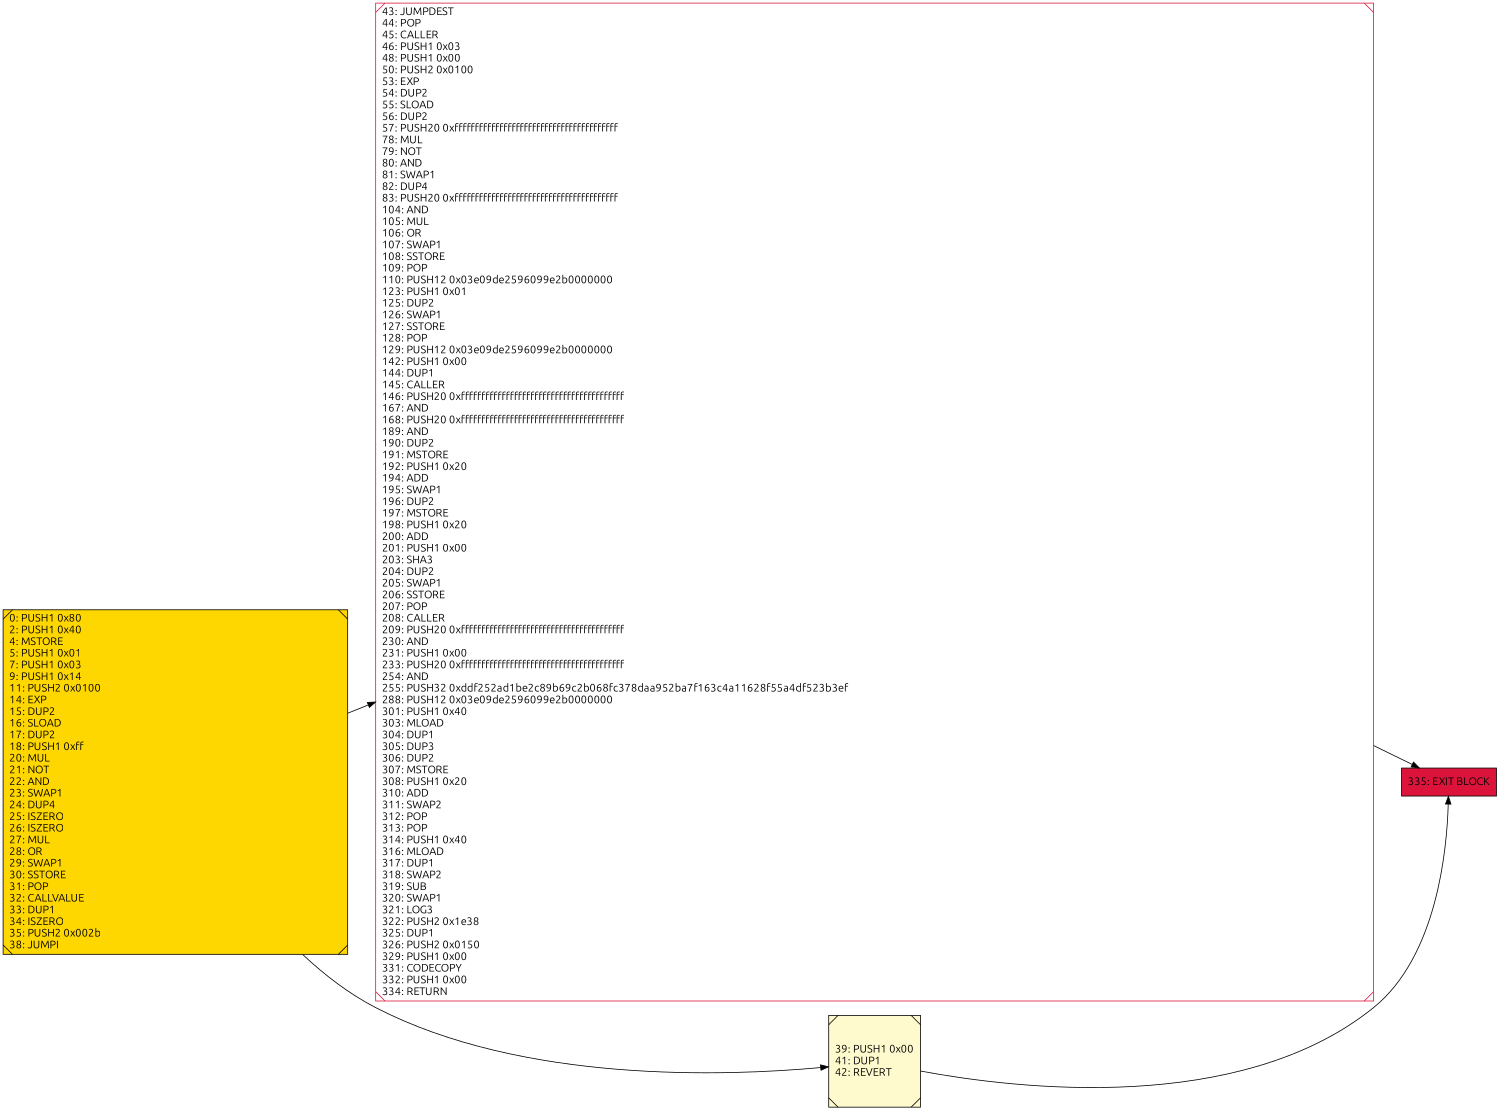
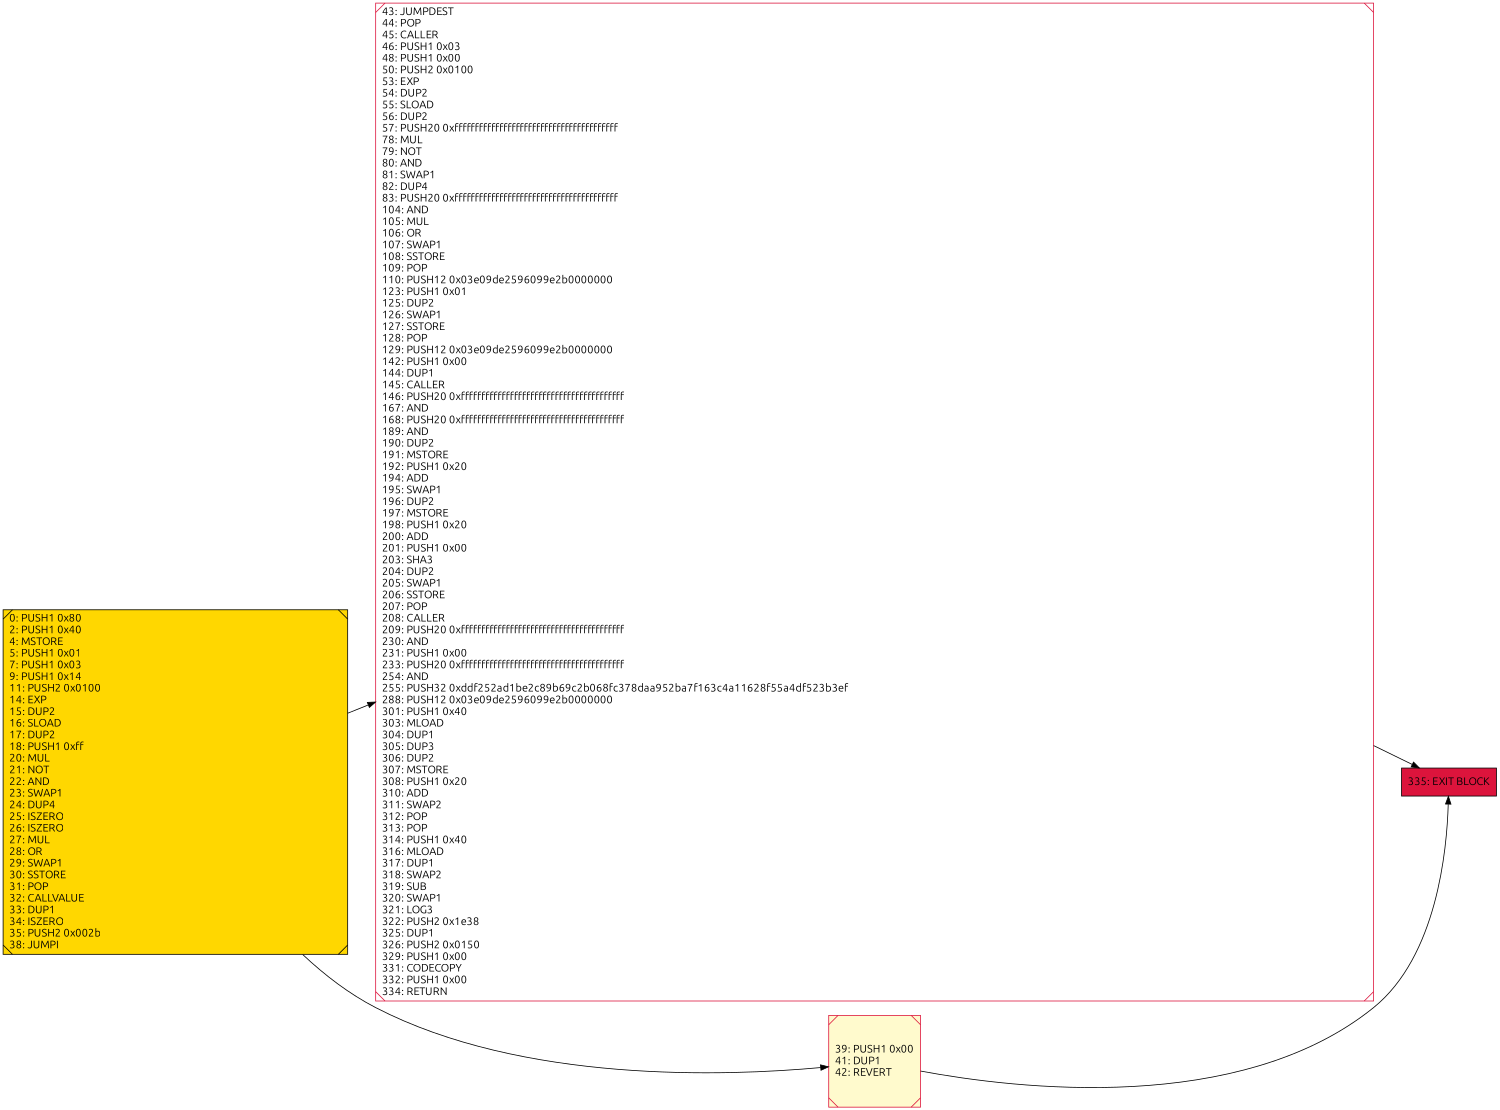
(875, 1061) -> (875, 1061)
